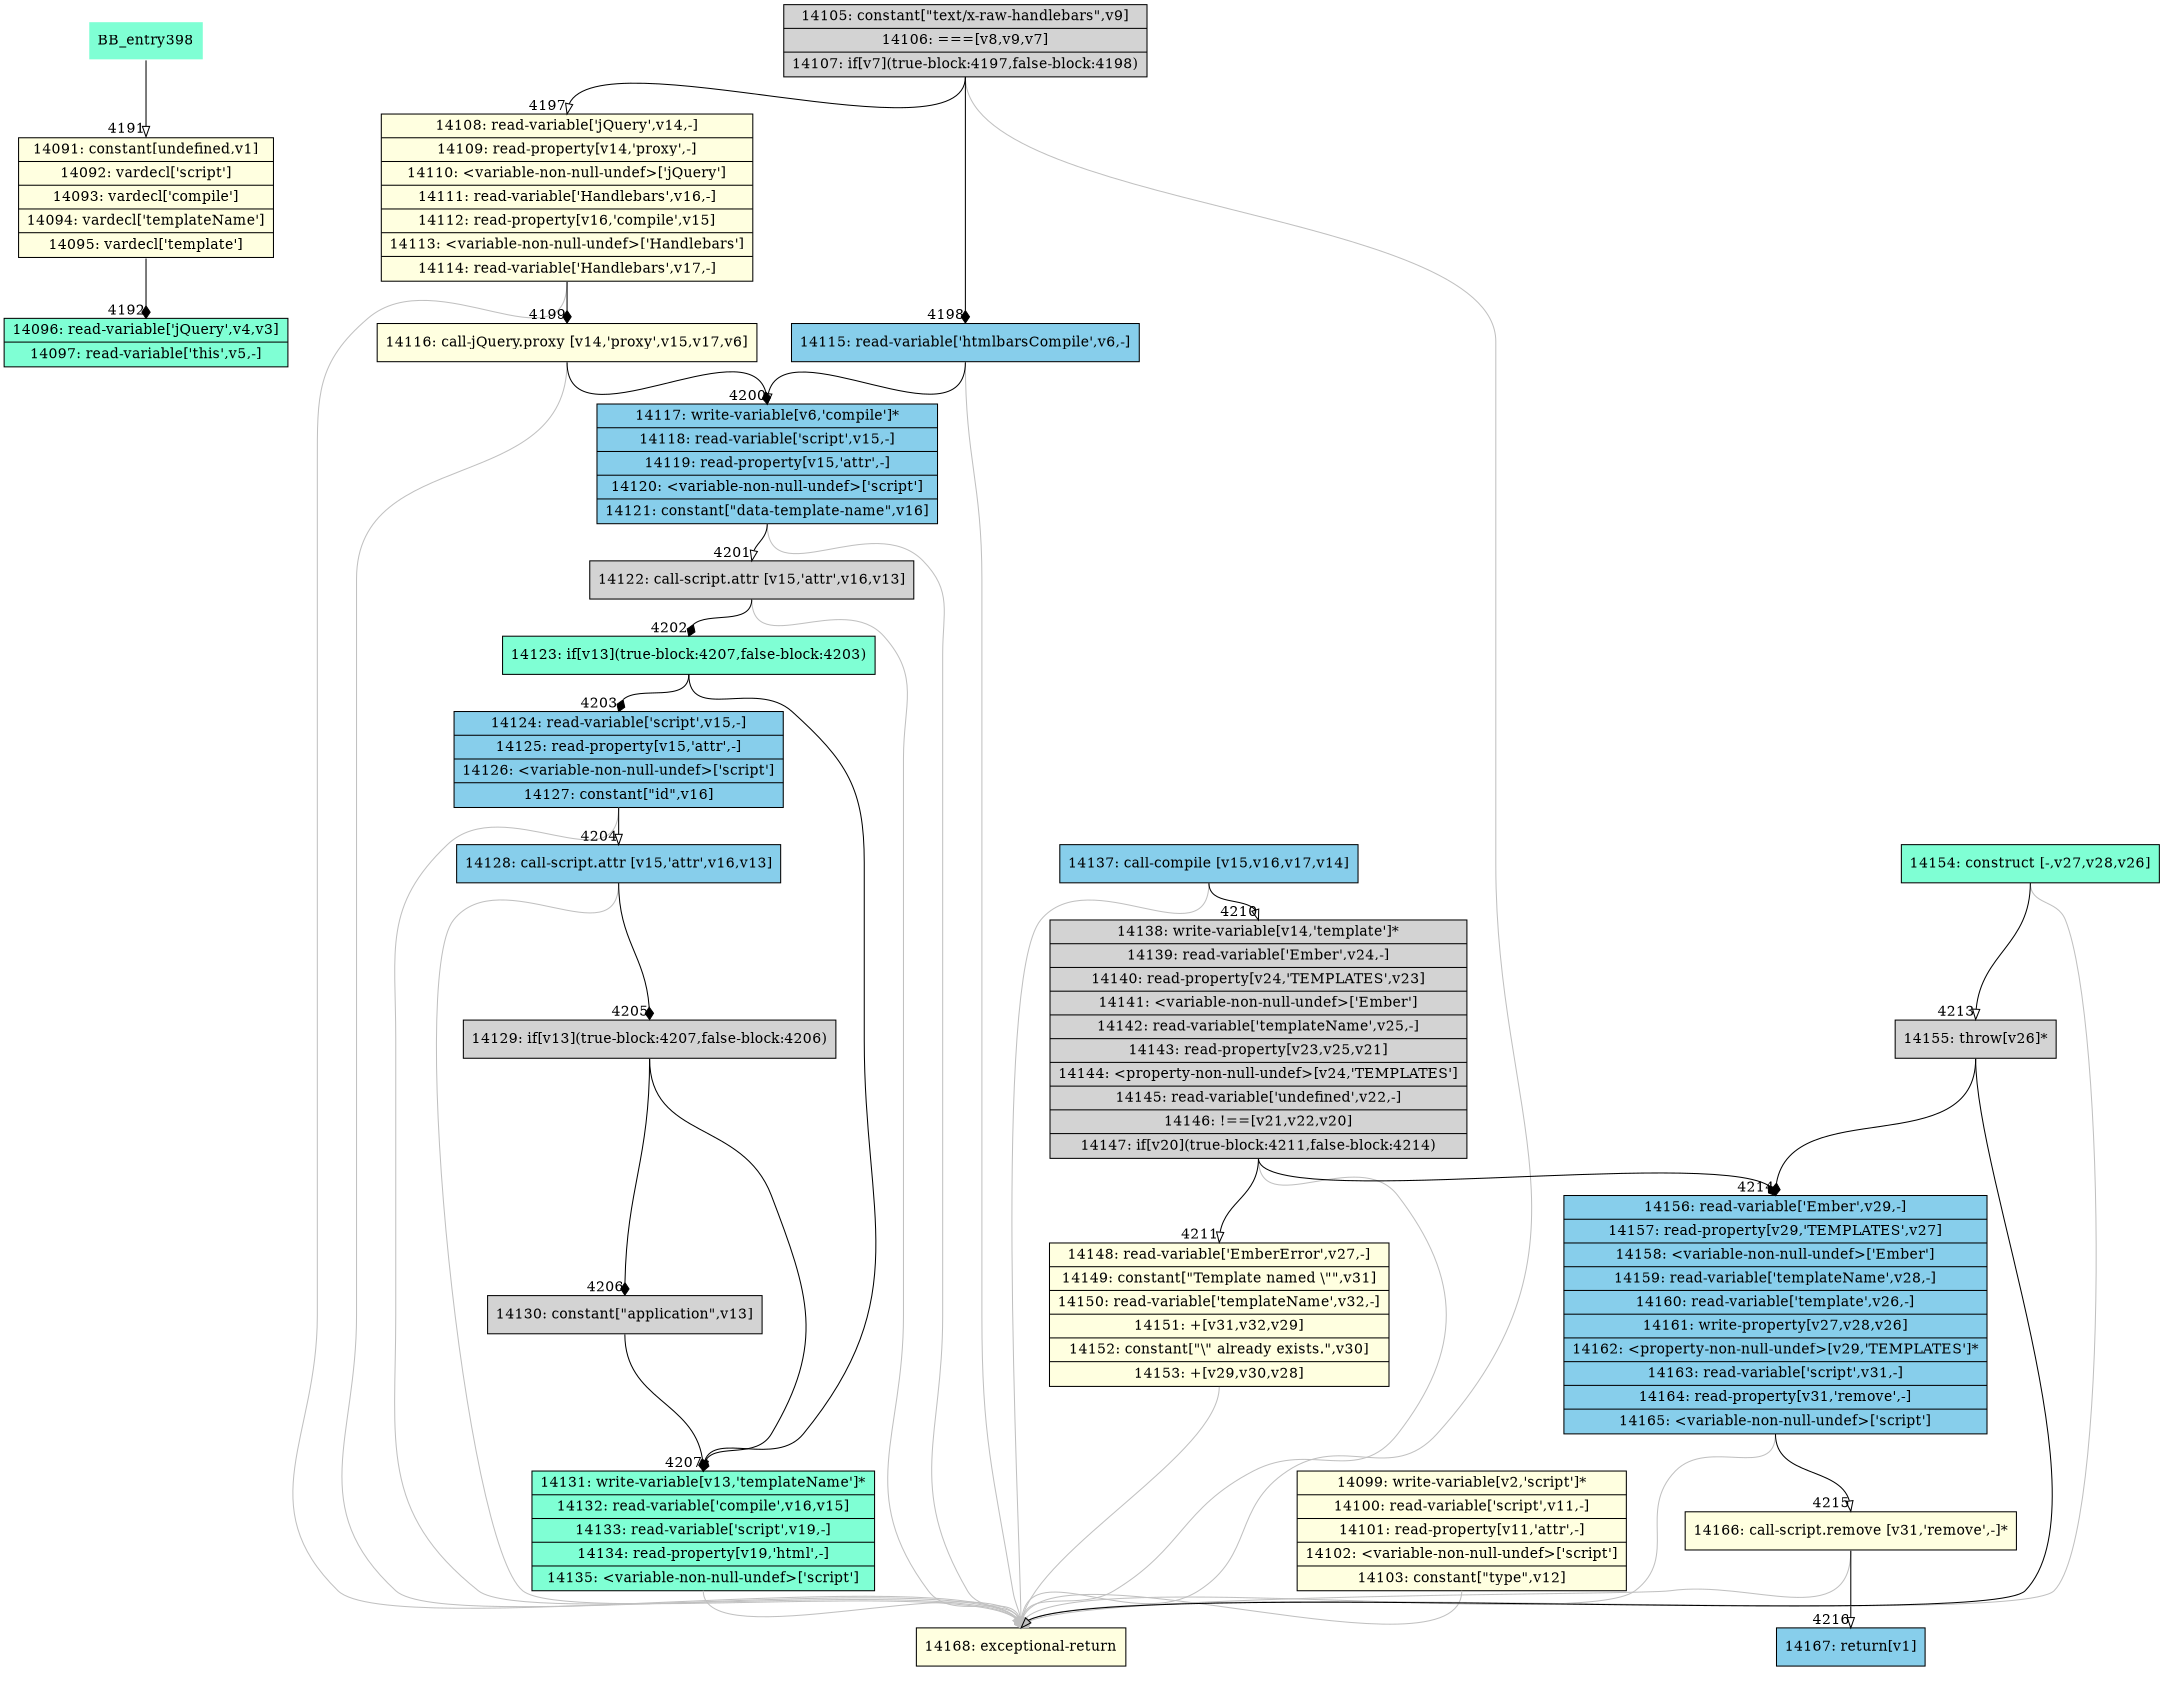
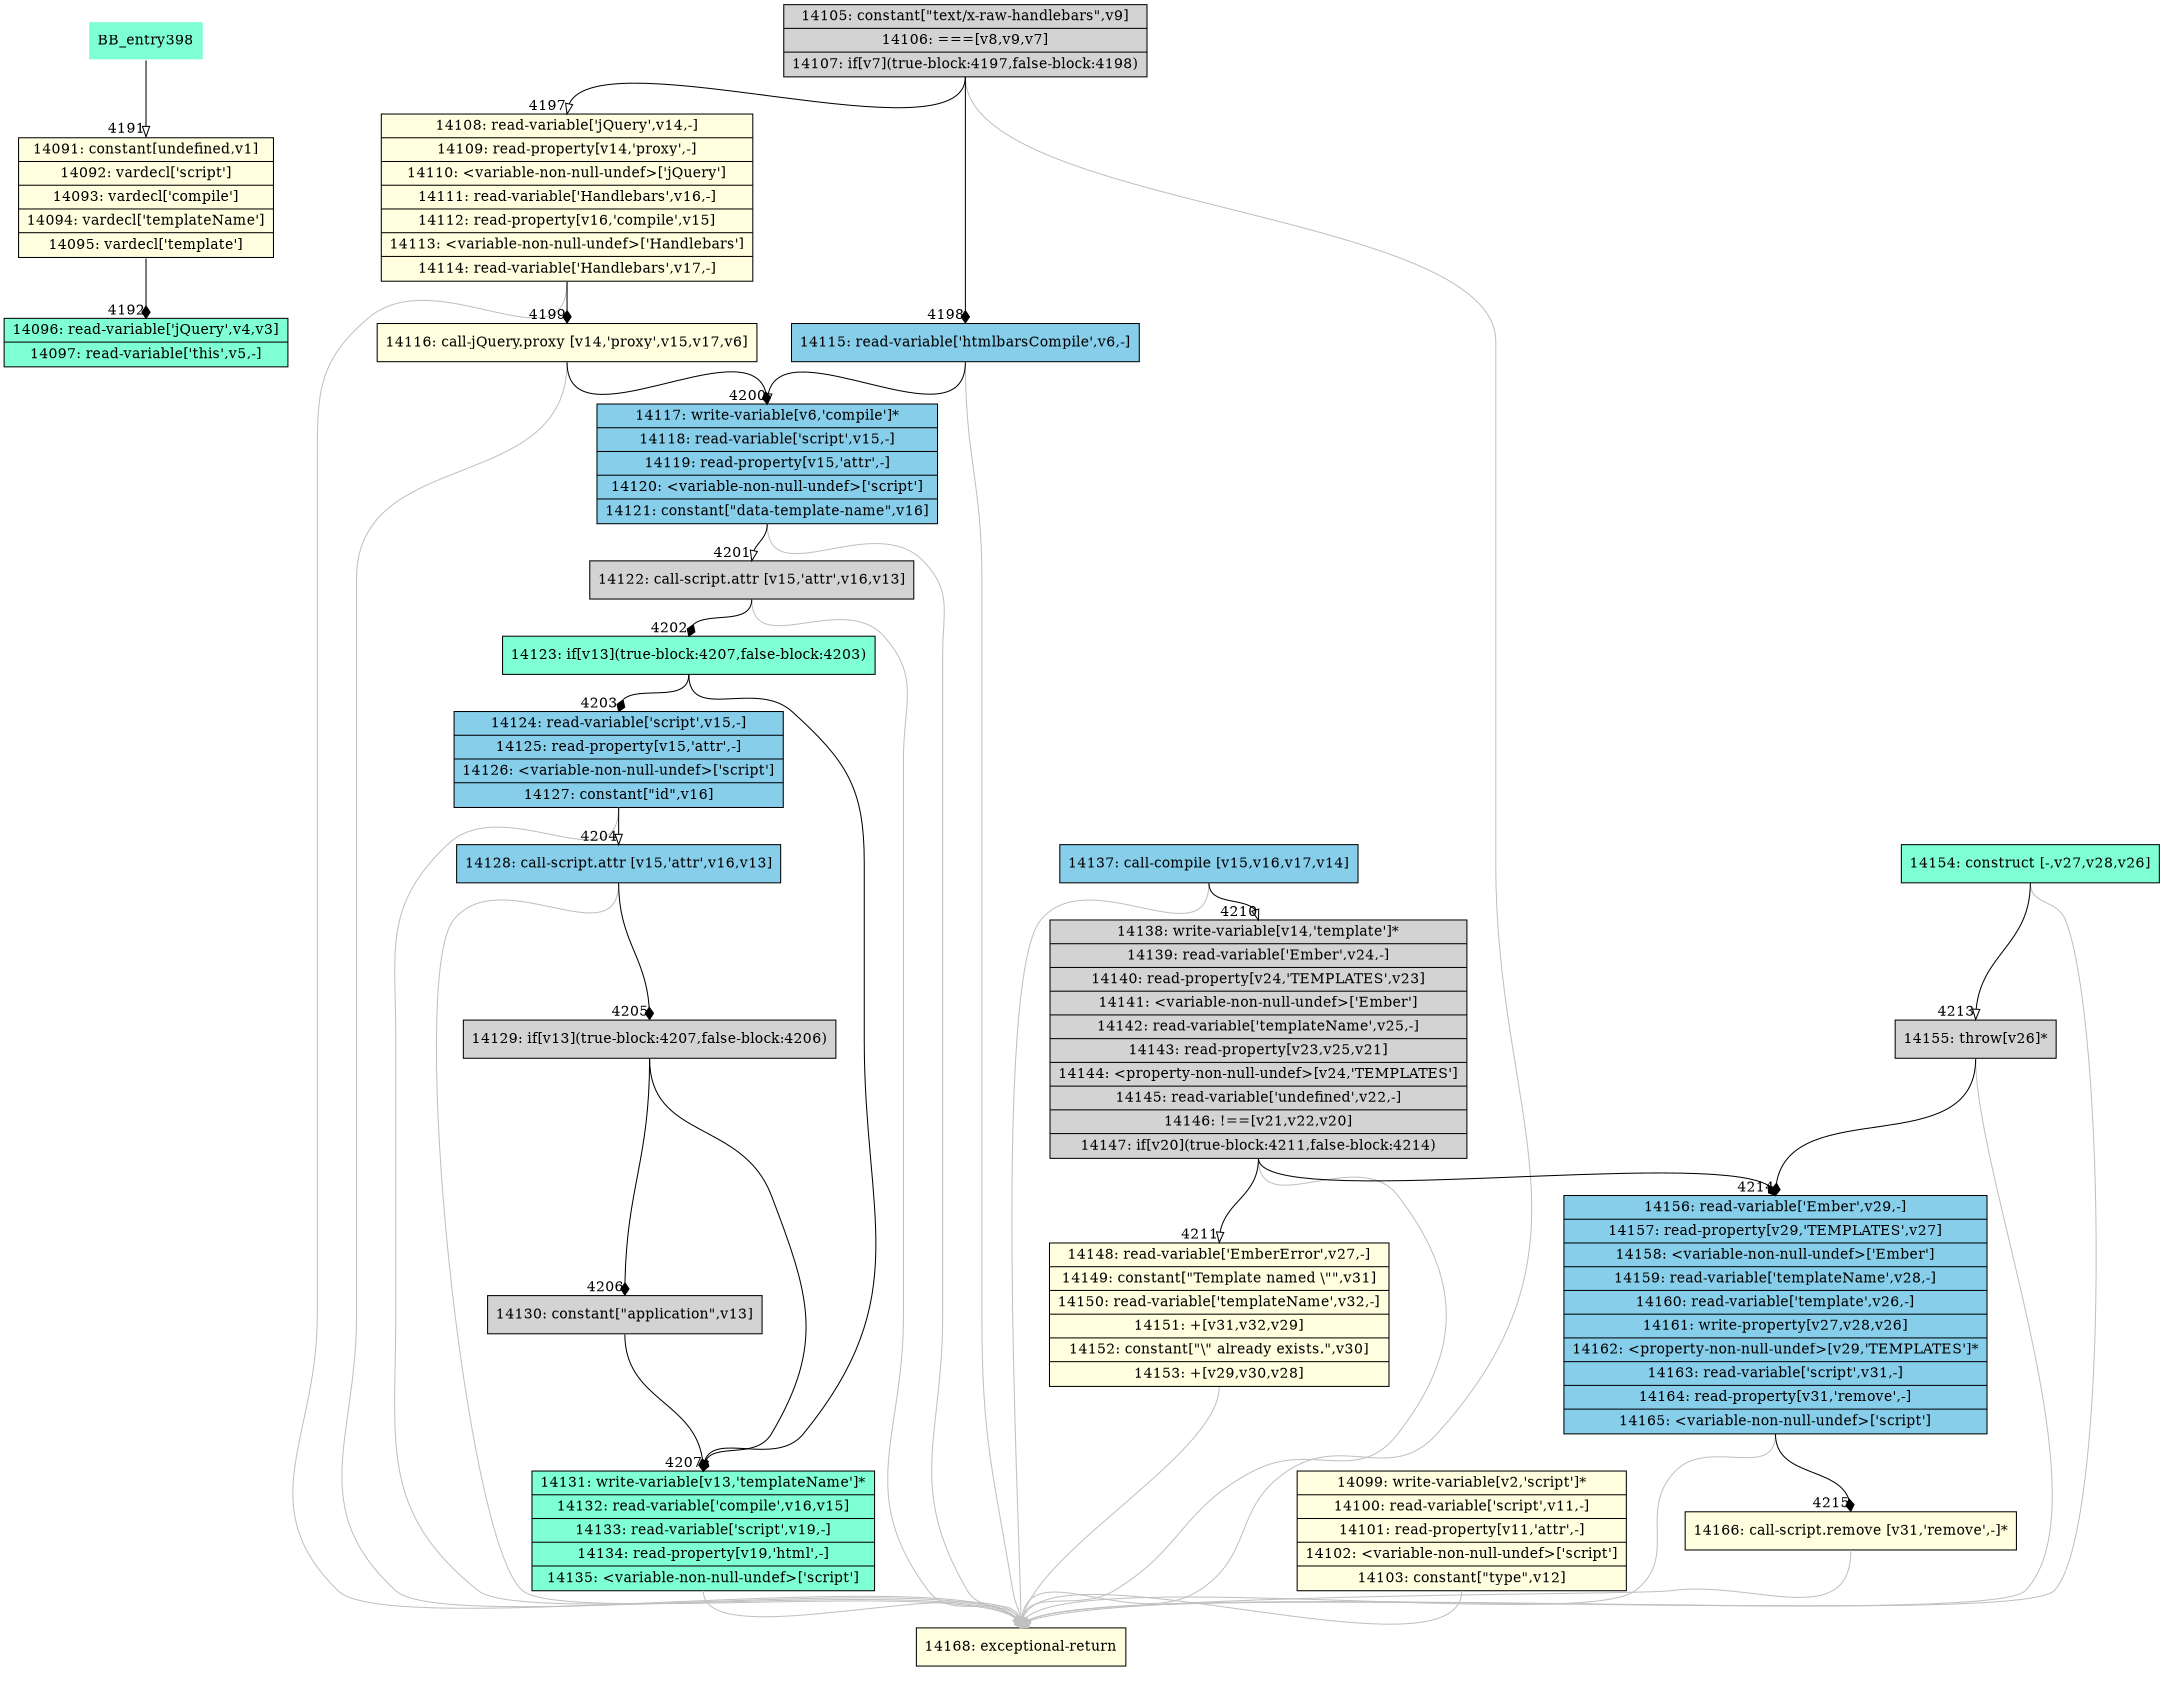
(1808, 1471) -> (1808, 1471)
(2027, 1587) -> (2027, 1587)
(1851, 1647) -> none
